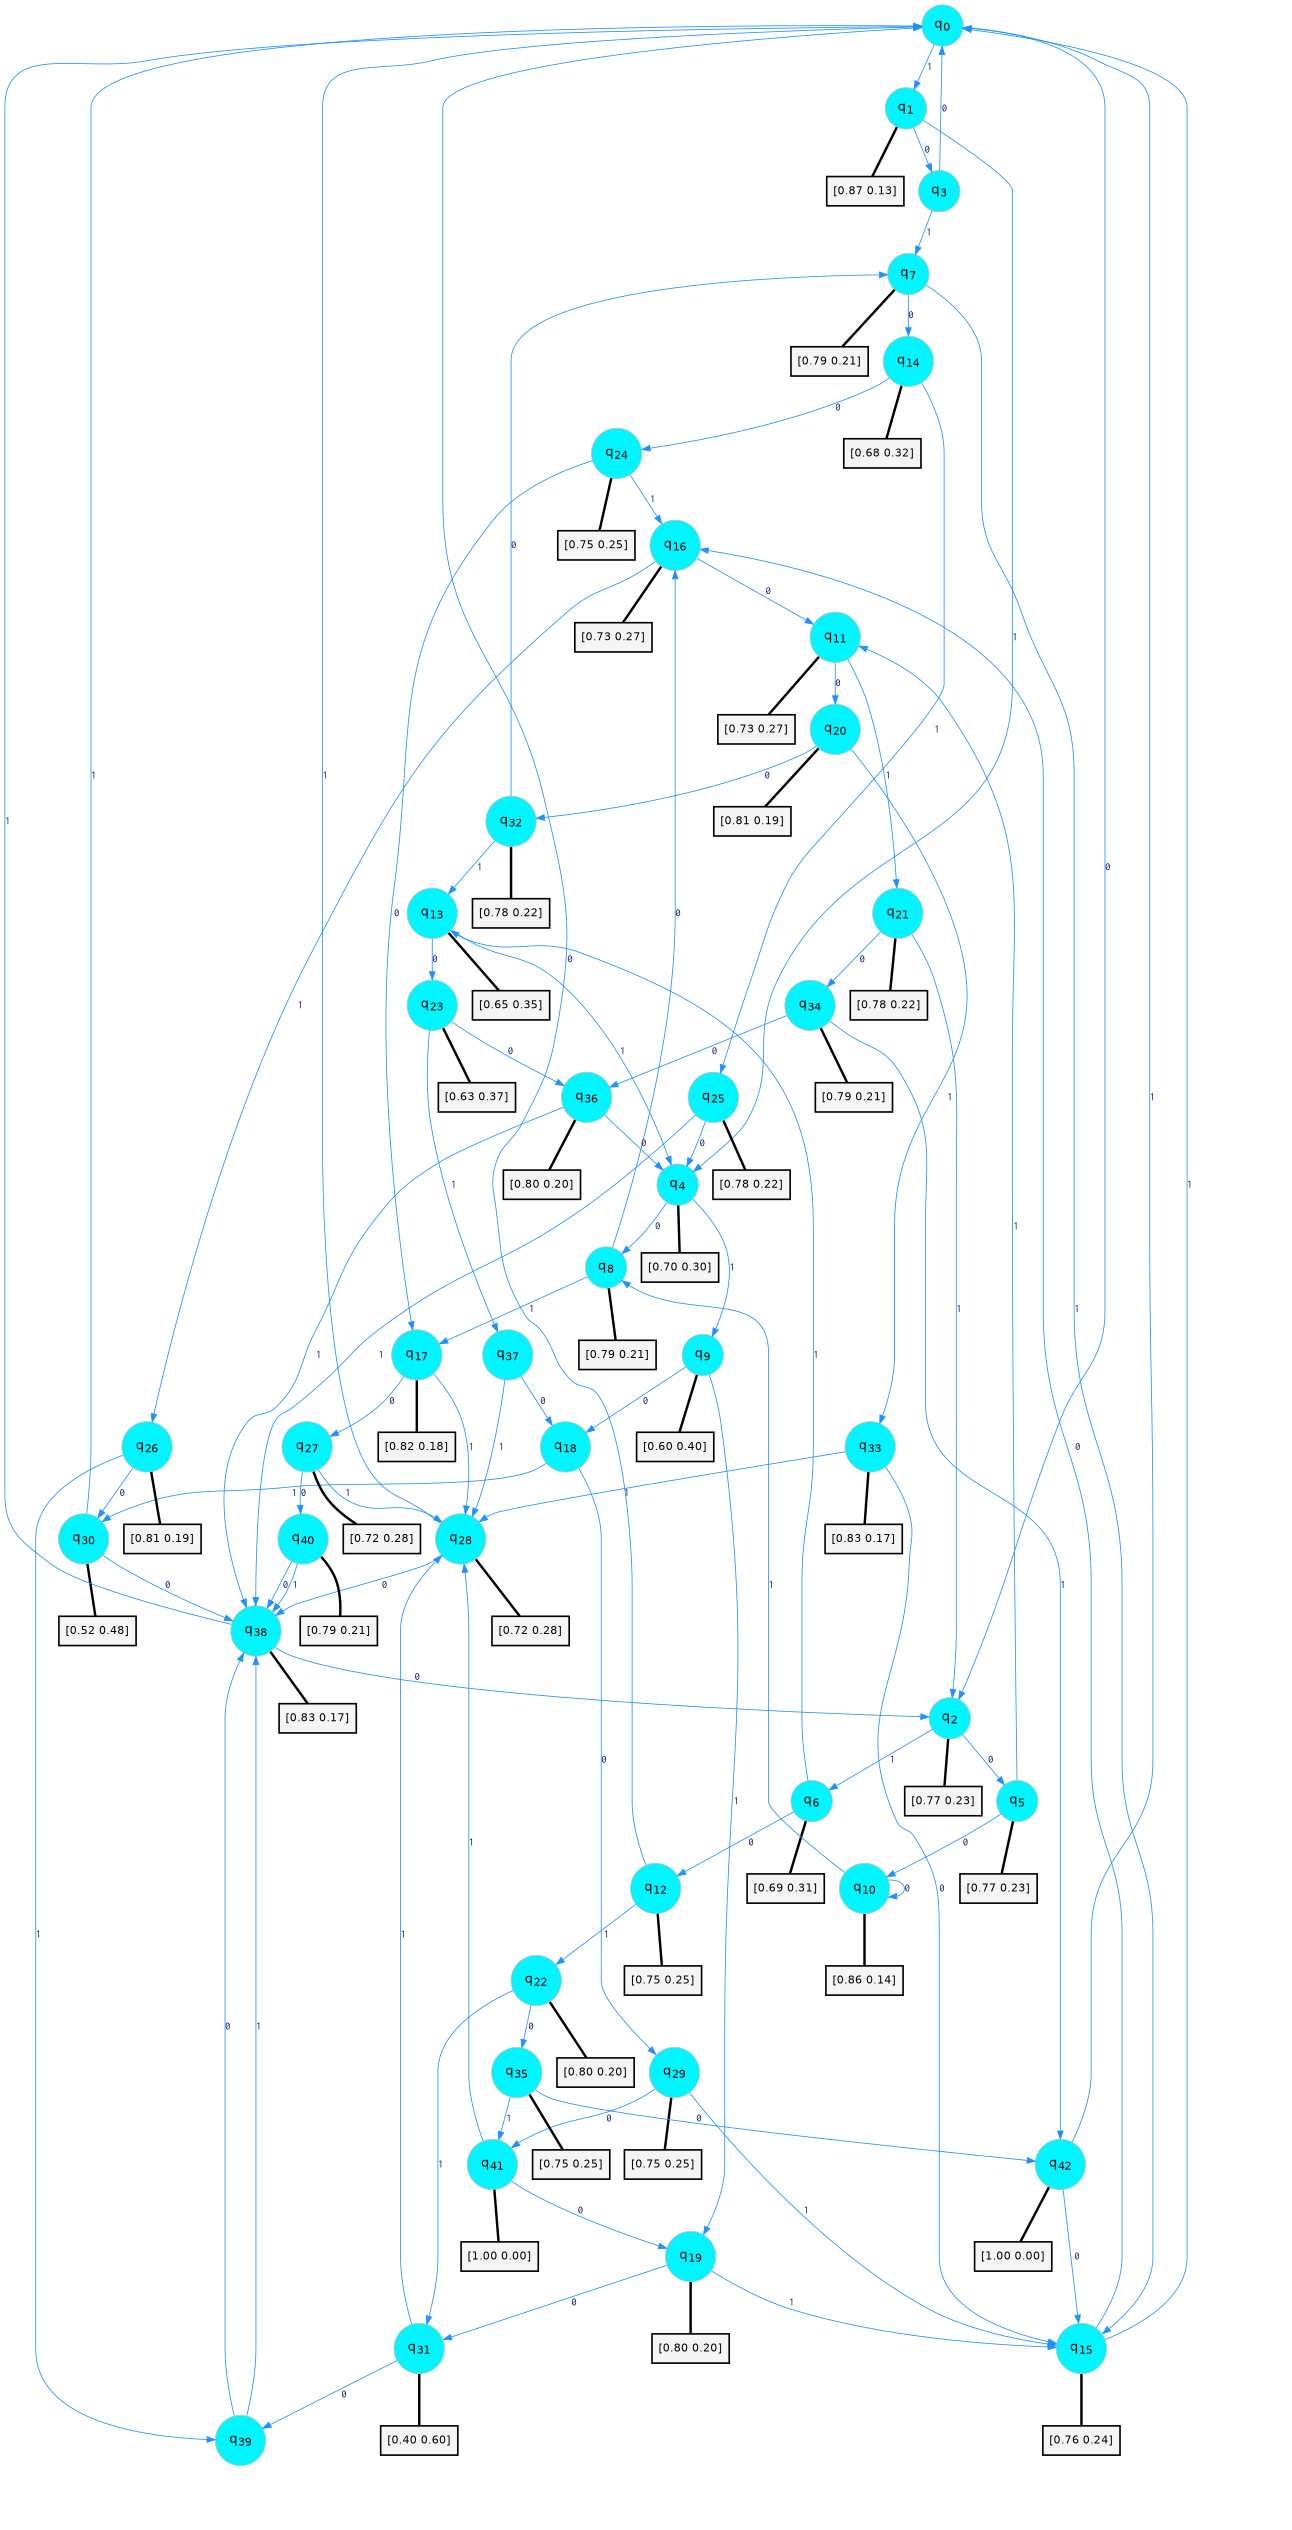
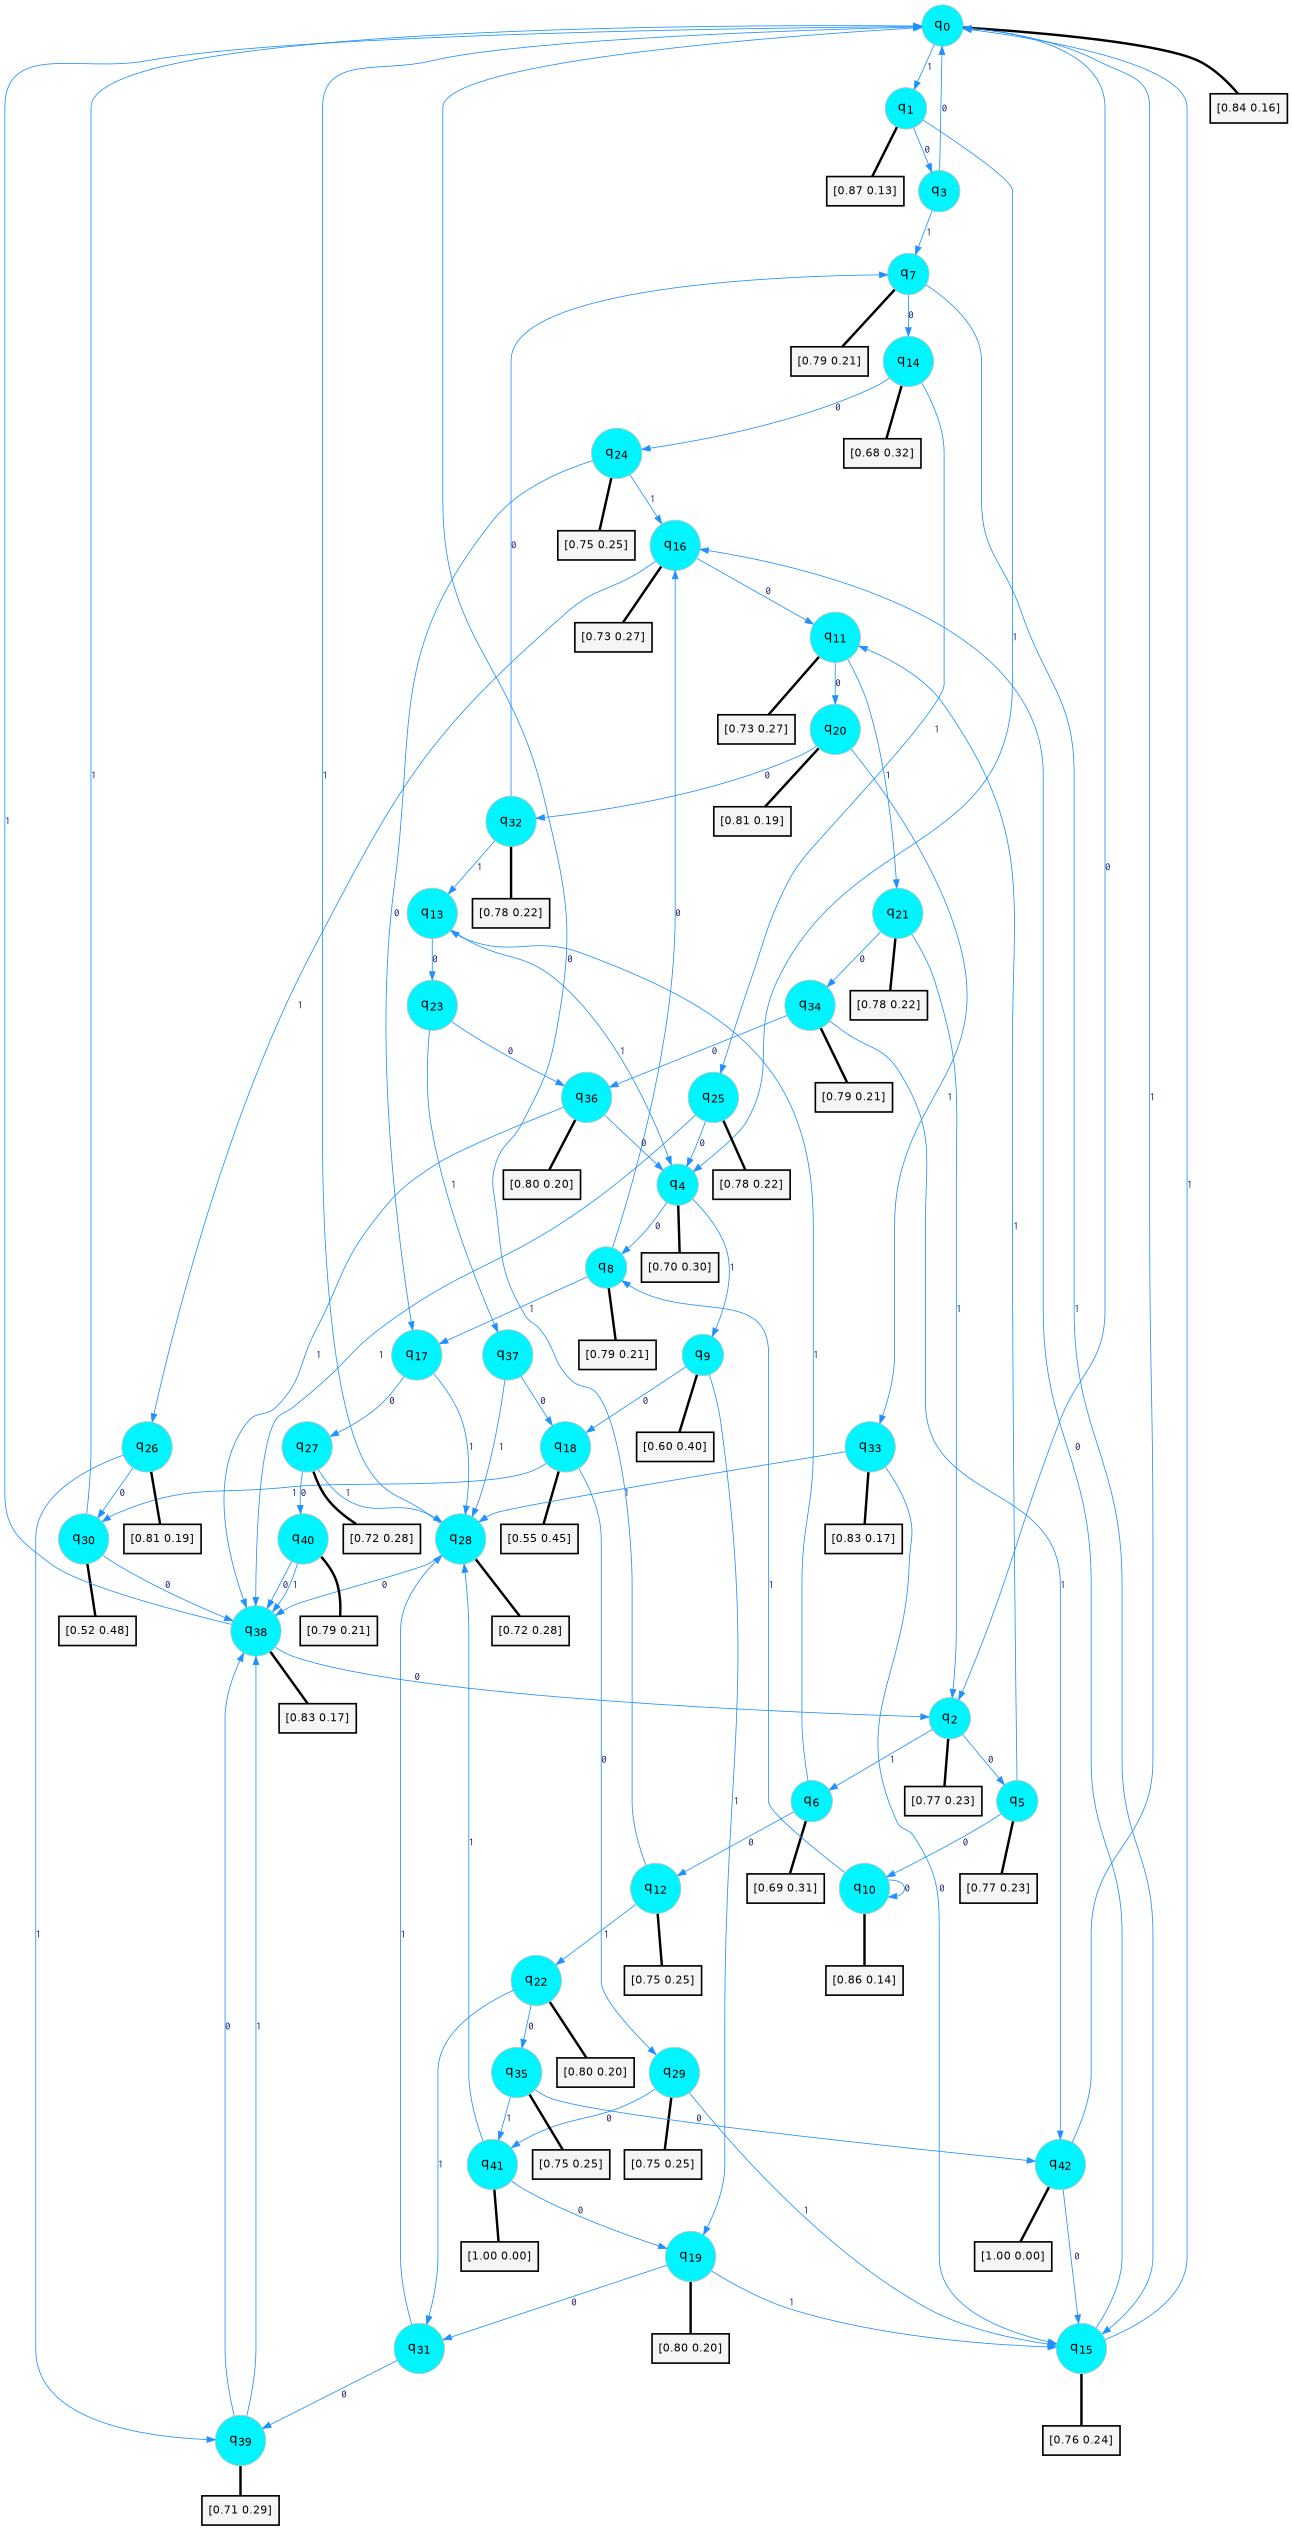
none -> (1249, 108)
(511, 1005) -> none
(477, 1097) -> none
(417, 1447) -> none
none -> (540, 1539)
(419, 2440) -> none
none -> (240, 2510)
